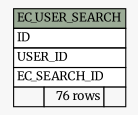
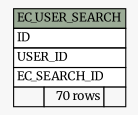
(78, 96) -> (78, 96)
